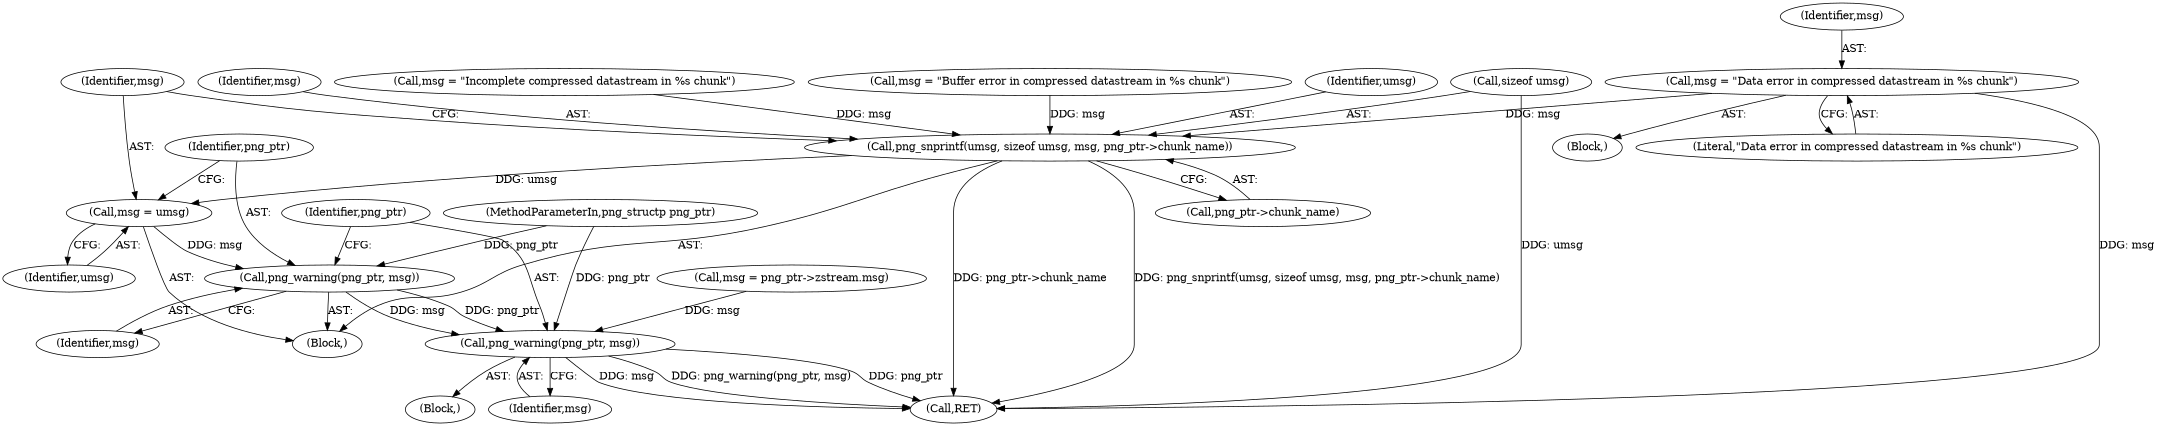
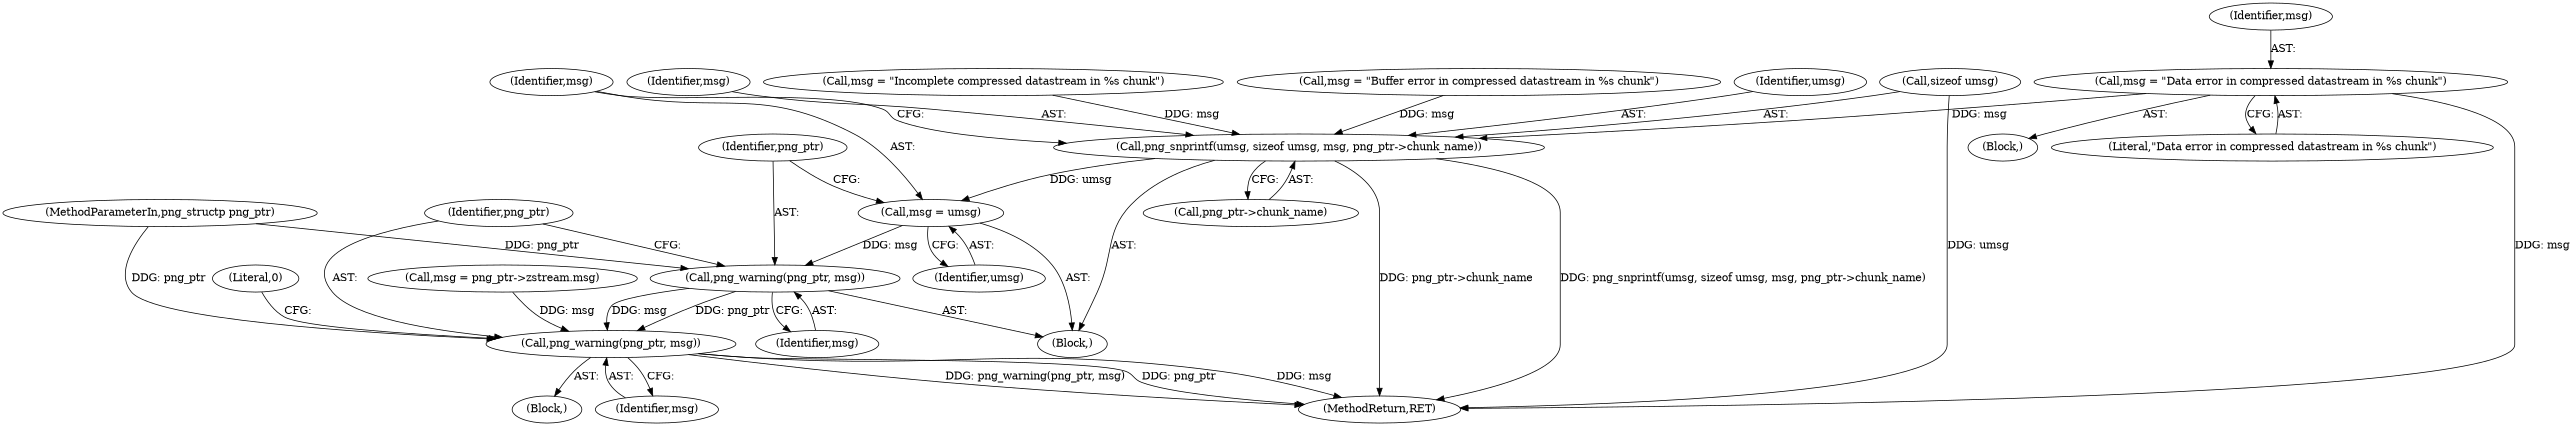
none -> (256, 279)
(954, 410) -> (1380, 410)
